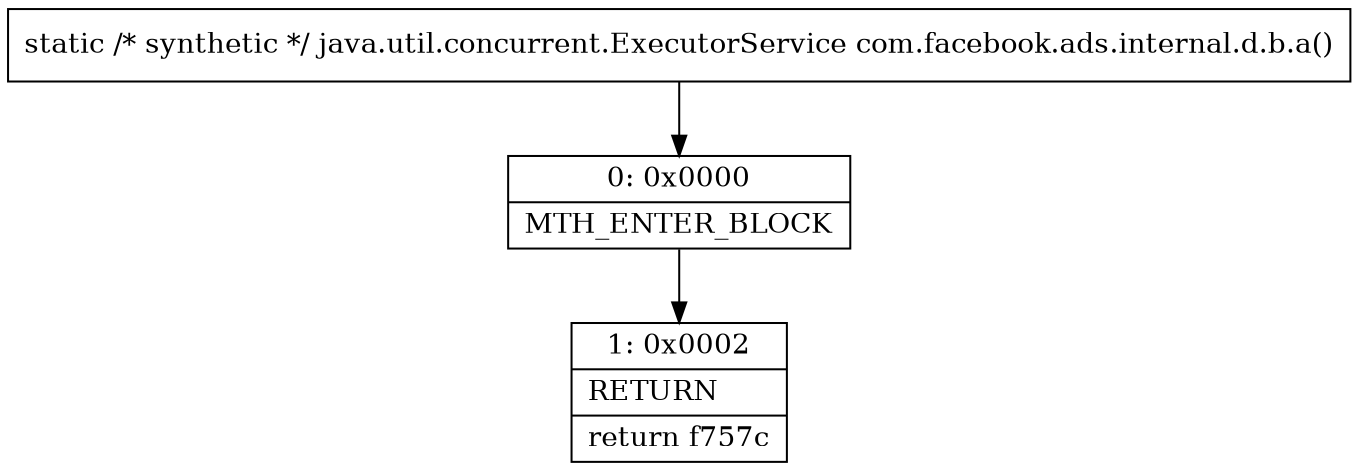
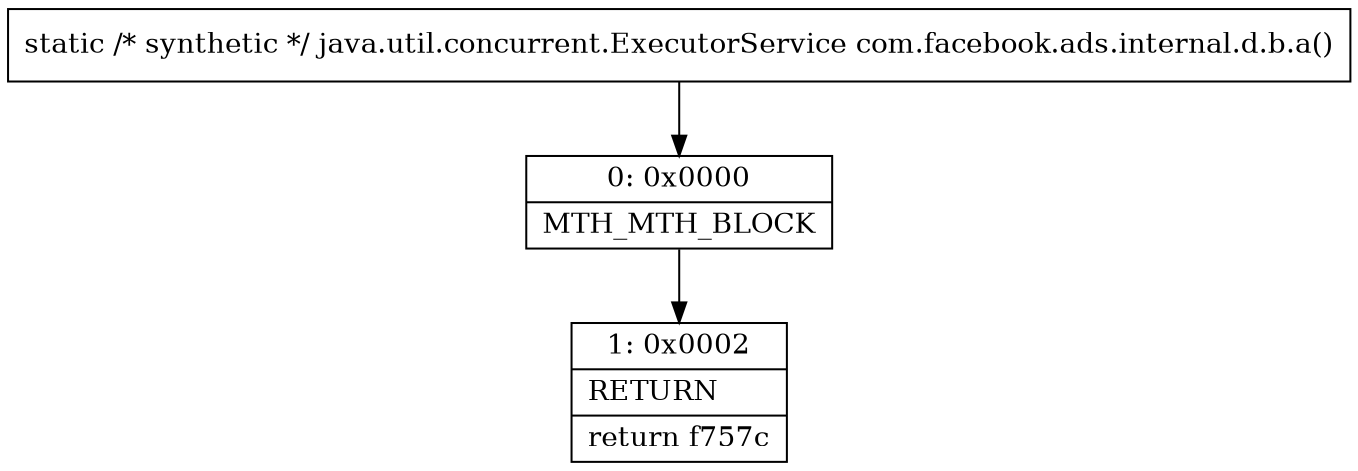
(679, 224) -> (679, 224)
